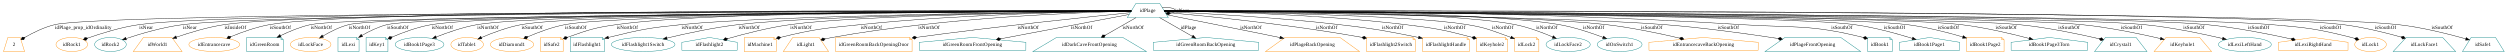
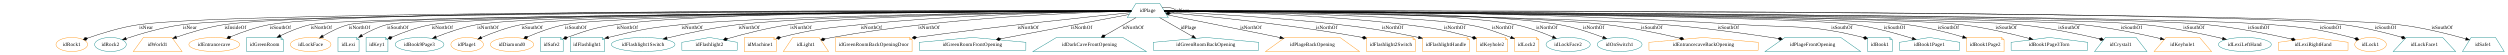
(14, 44) -> none
(420, 44) -> (420, 44)
(467, 44) -> (467, 44)
(512, 44) -> (512, 44)
(552, 44) -> (552, 44)
